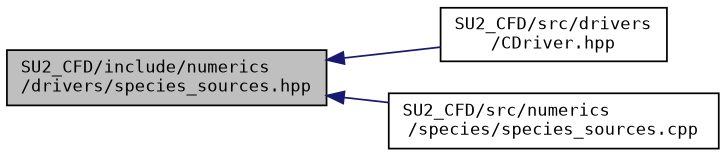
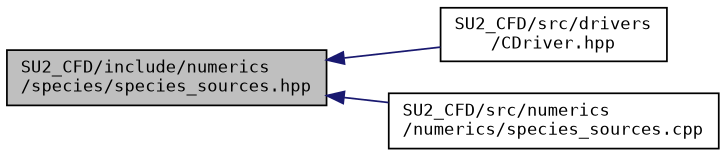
(167, 78) -> (167, 78)
(554, 121) -> (554, 121)
